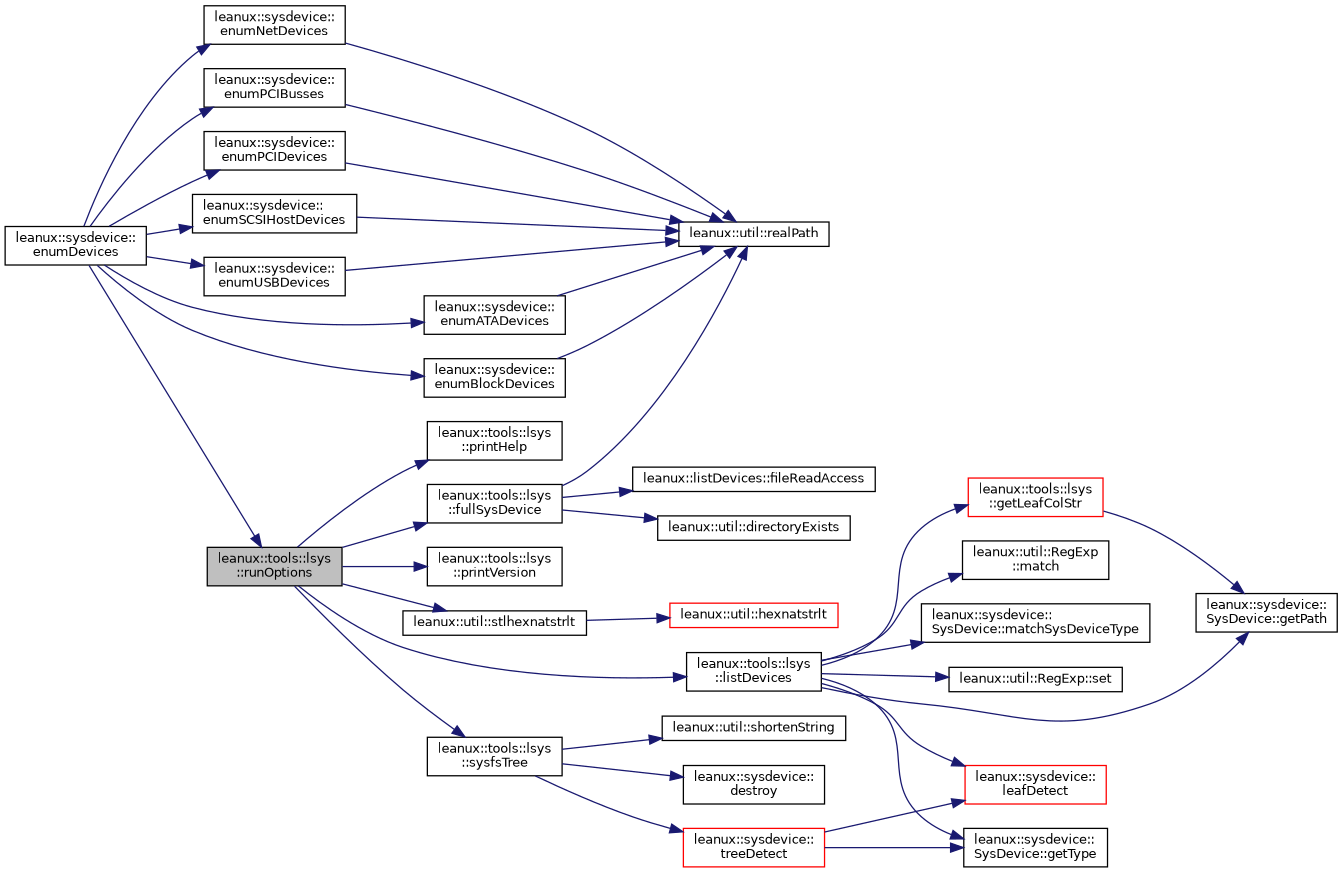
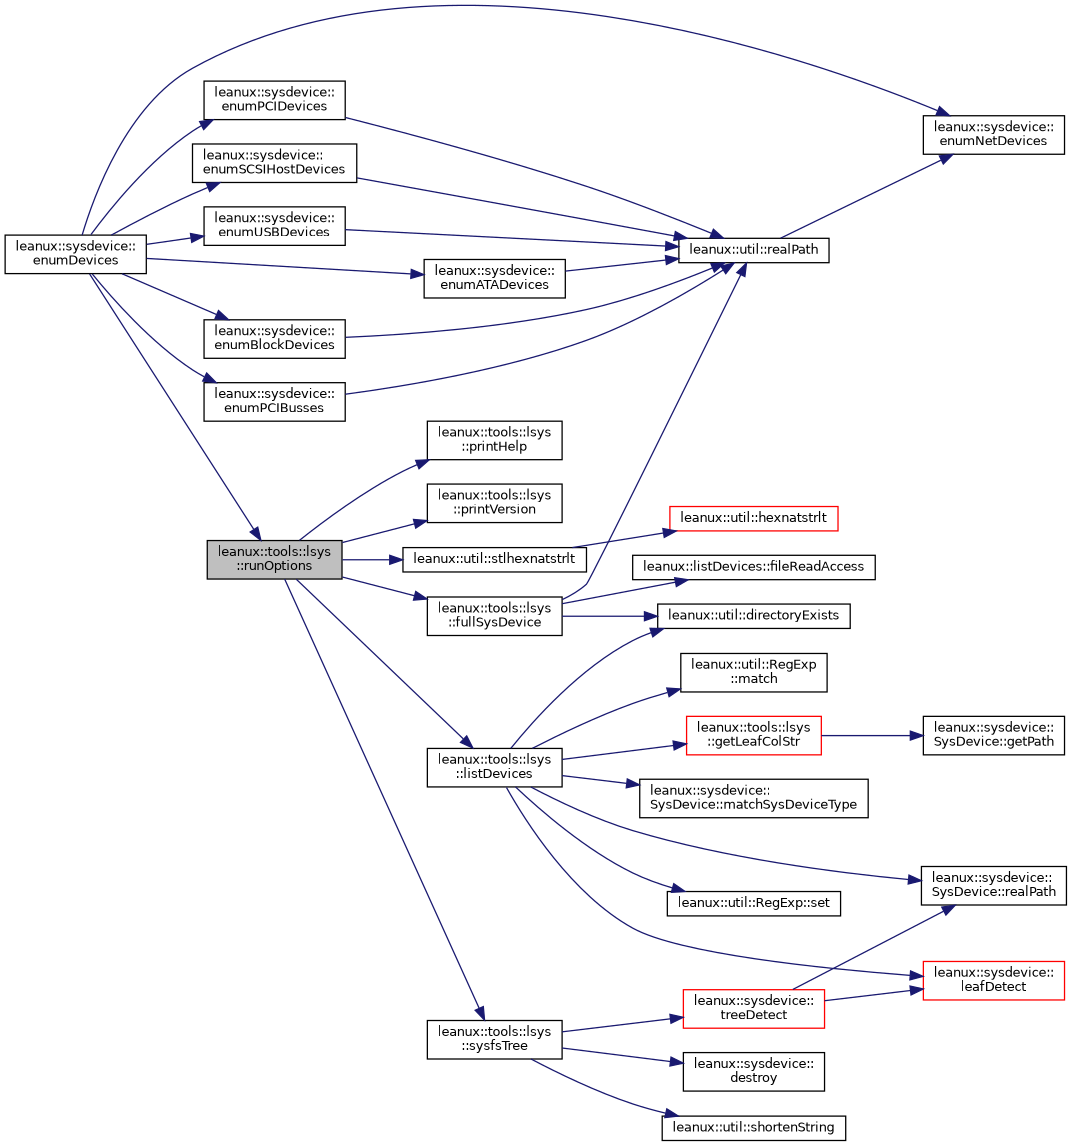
(544, 110) -> (861, 199)
(1040, 720) -> (574, 682)
(1036, 848) -> (994, 886)
